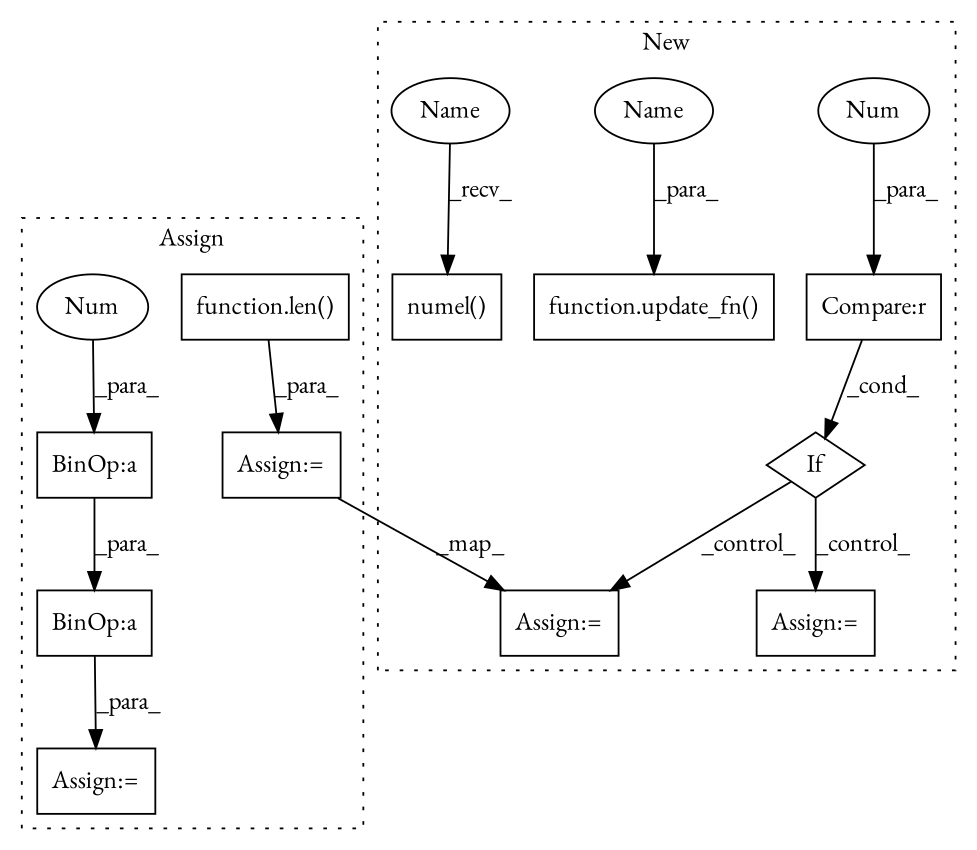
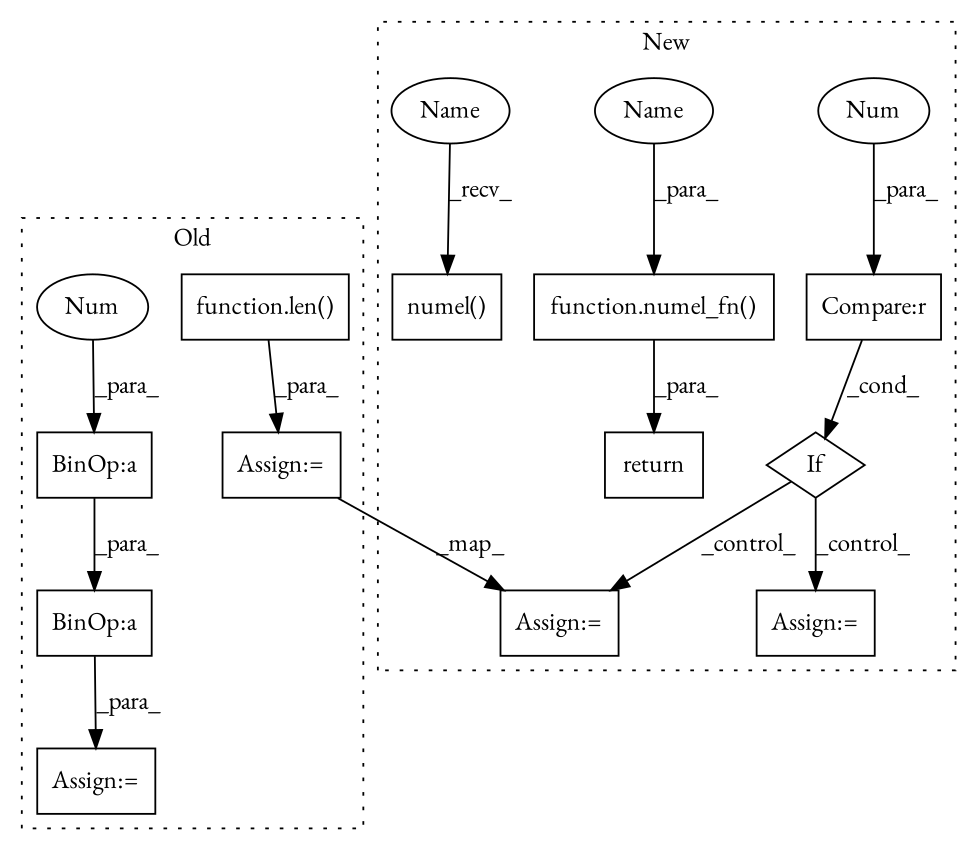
(193, 239) -> (193, 239)
(654, 307) -> (654, 307)
none -> (654, 465)
